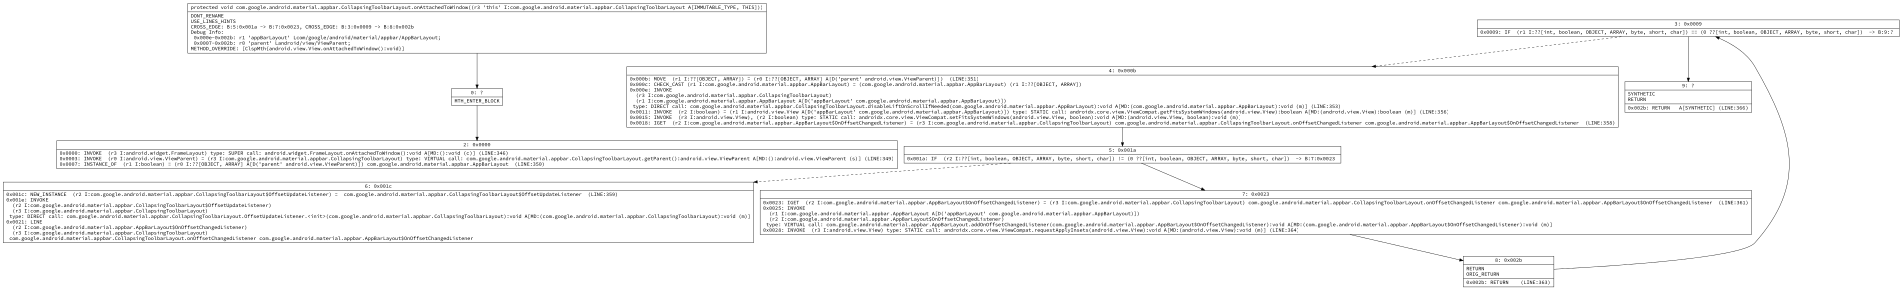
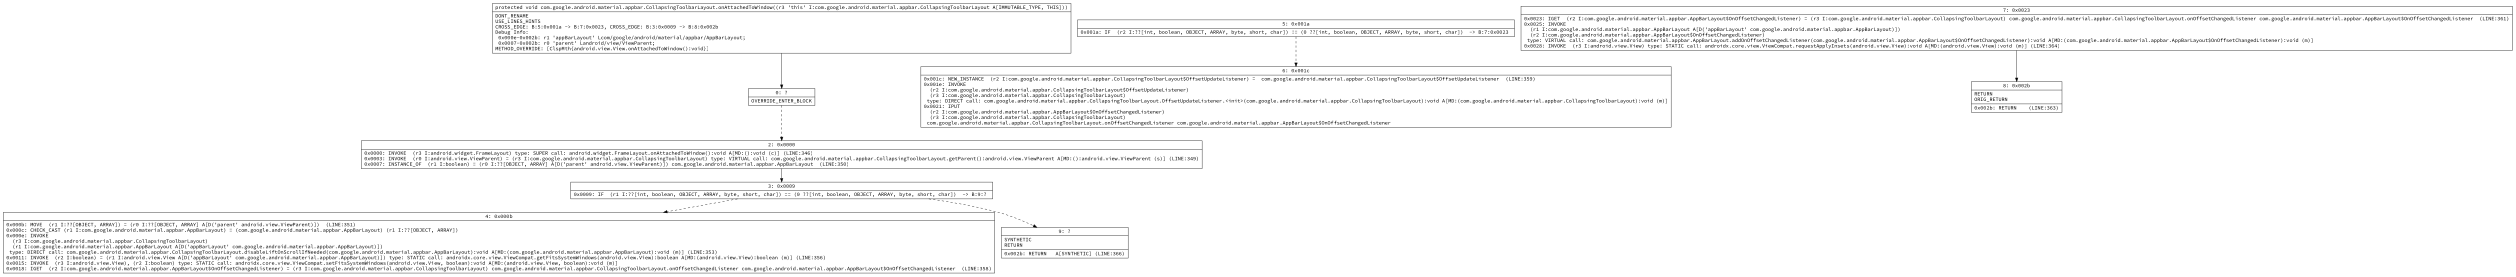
(1688, 57) -> (982, 208)
(477, 101) -> (782, 101)
(477, 121) -> (782, 121)
(1122, 135) -> none
(1171, 176) -> none
(27, 222) -> (945, 106)
(1766, 229) -> (782, 174)
